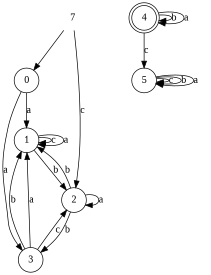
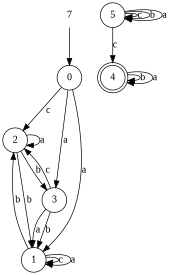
(144, 47) -> (113, 41)
(80, 106) -> (45, 106)
